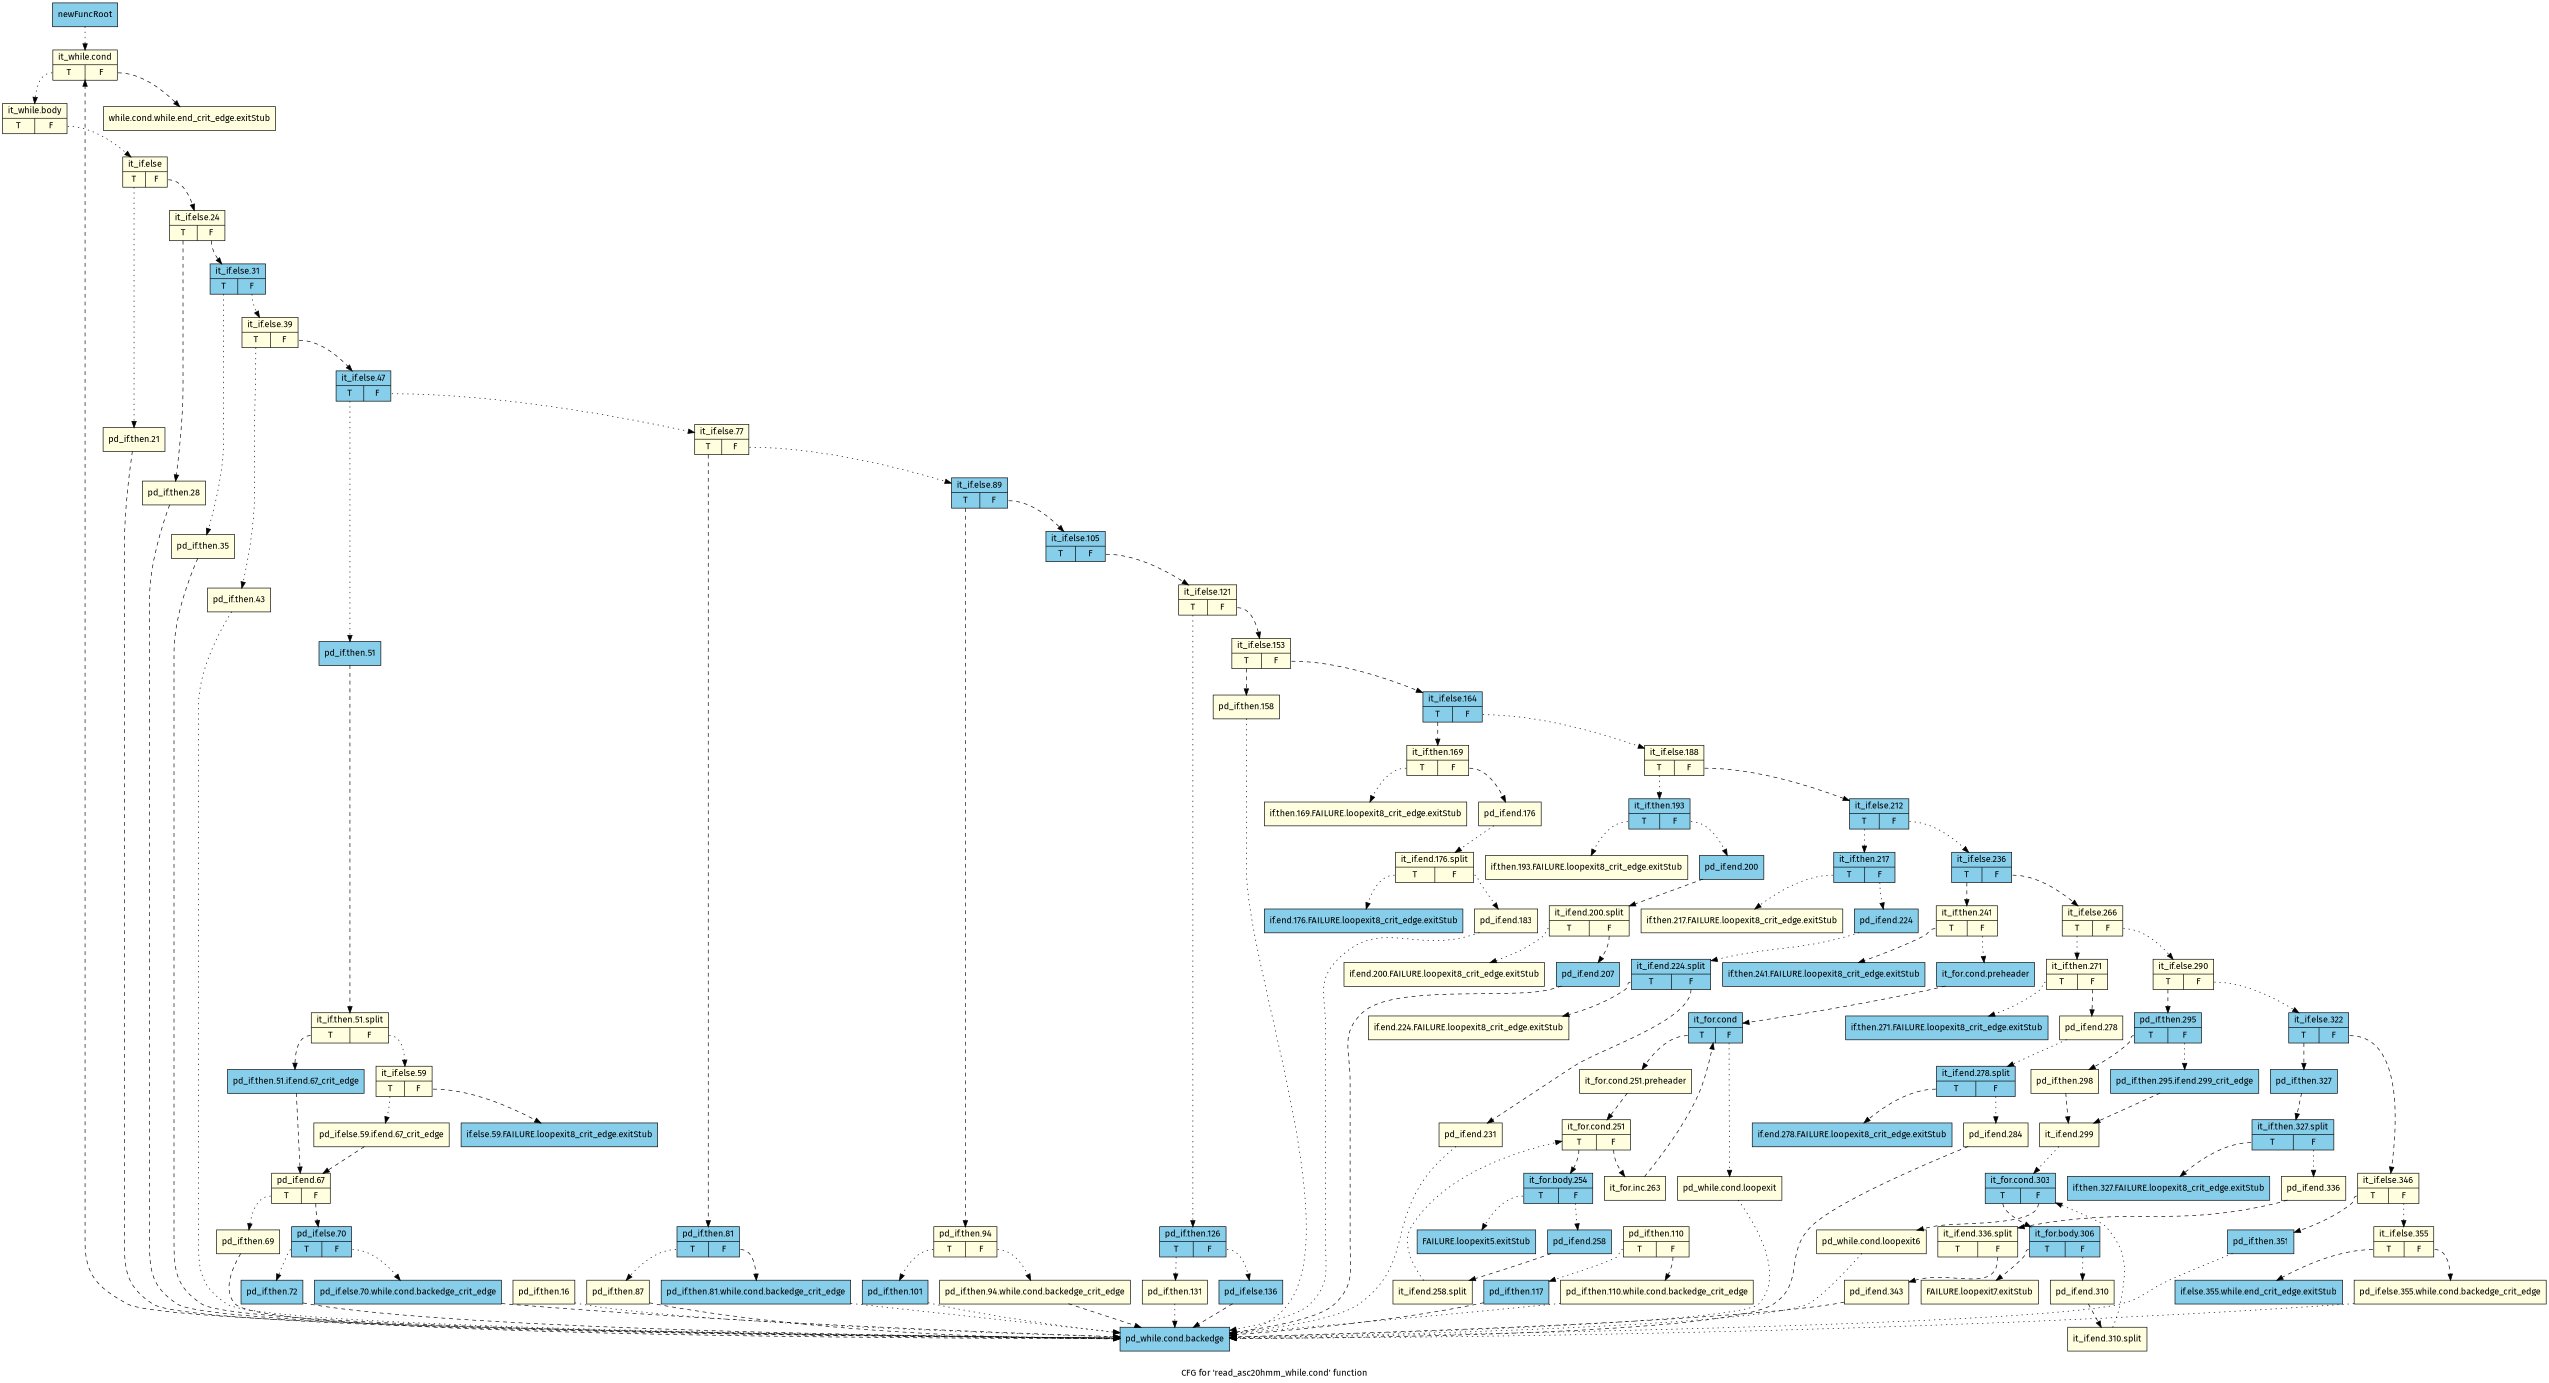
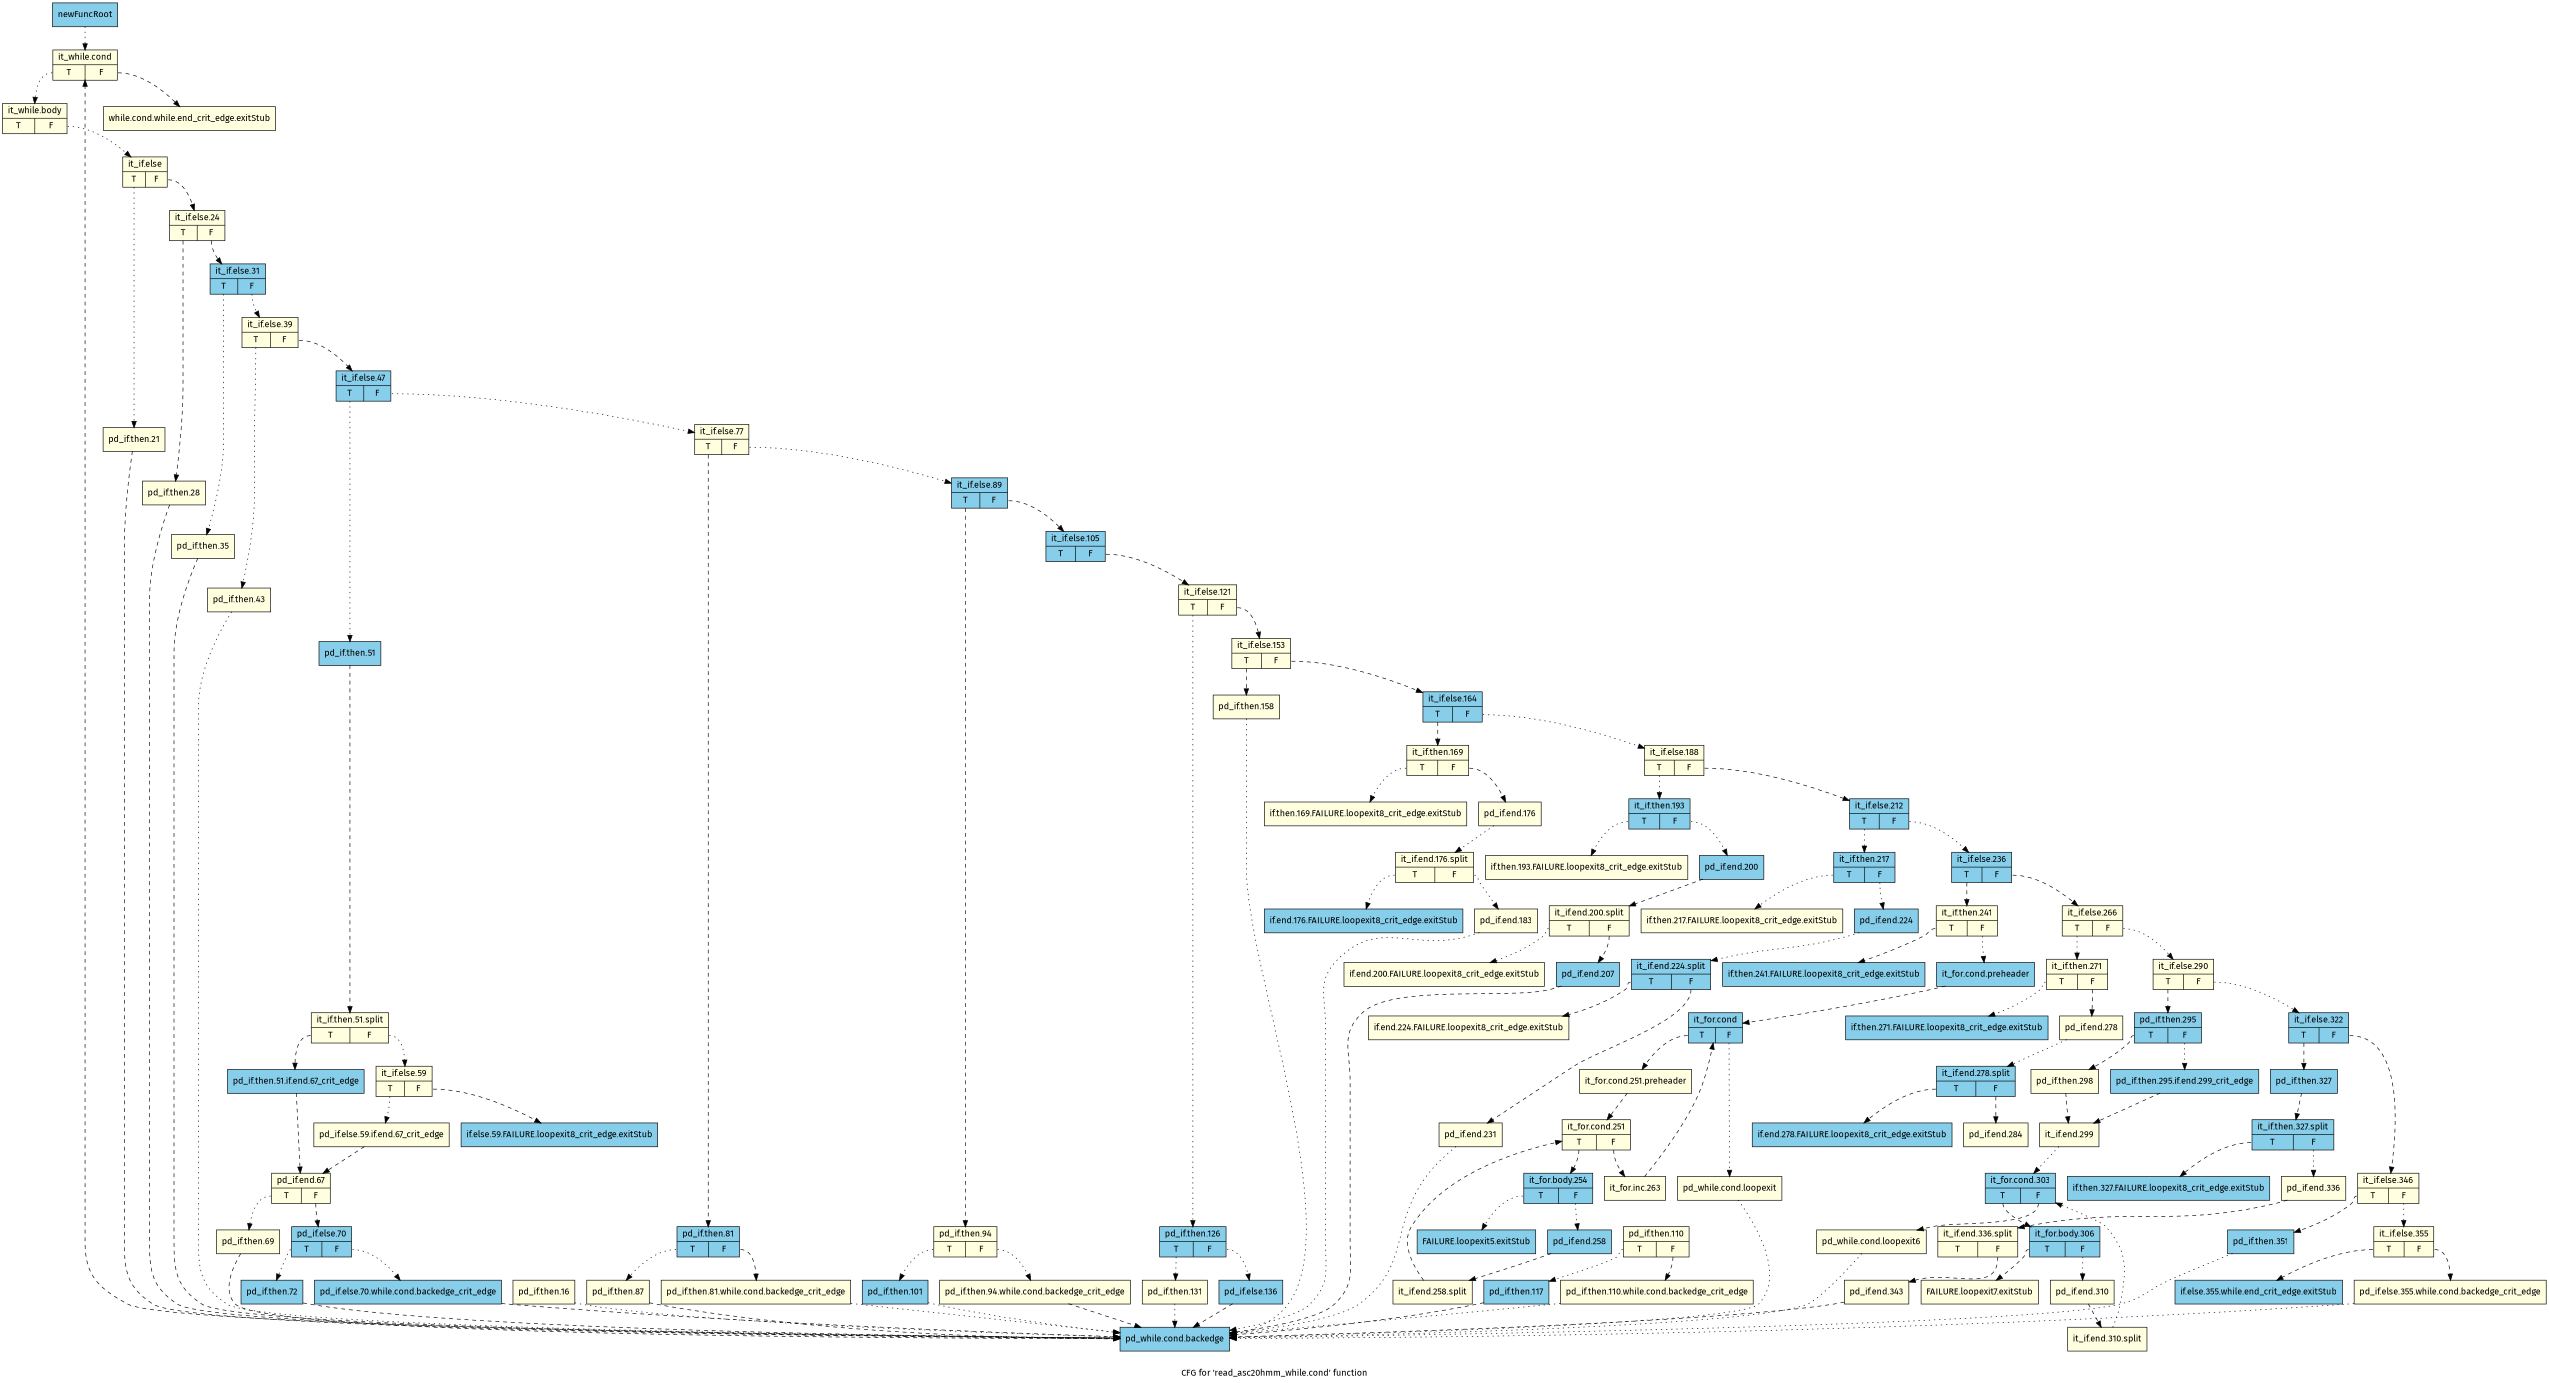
(1996, 1107) -> (1996, 1107)
(1450, 1187) -> (1450, 1187)
(756, 1292) -> (756, 1292)
(1776, 1302) -> none
